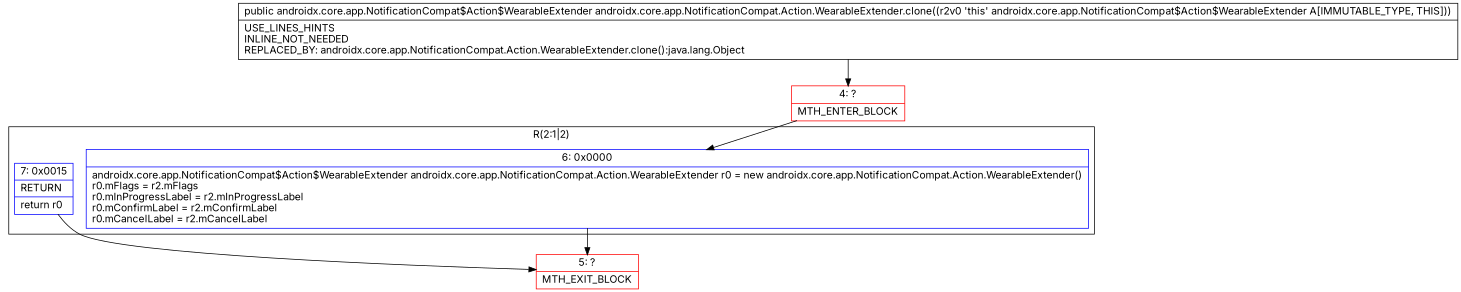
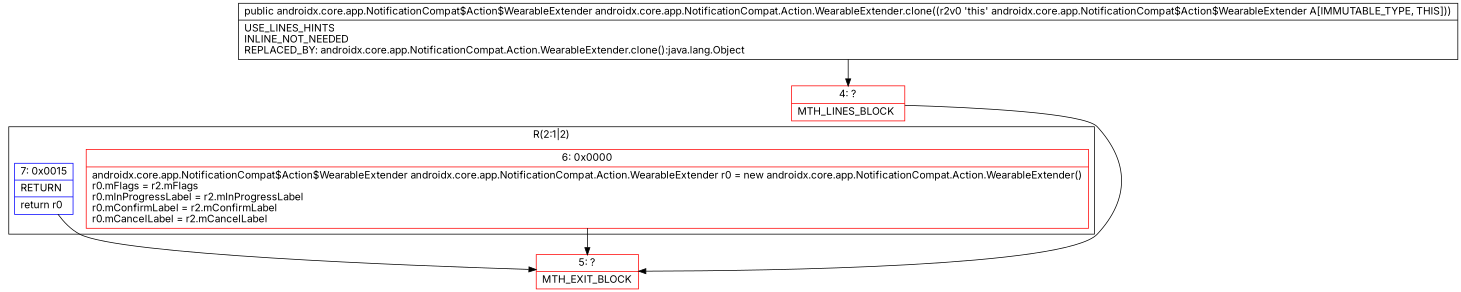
(848, 112) -> (846, 112)
(755, 134) -> (1031, 254)
(587, 189) -> (587, 189)
